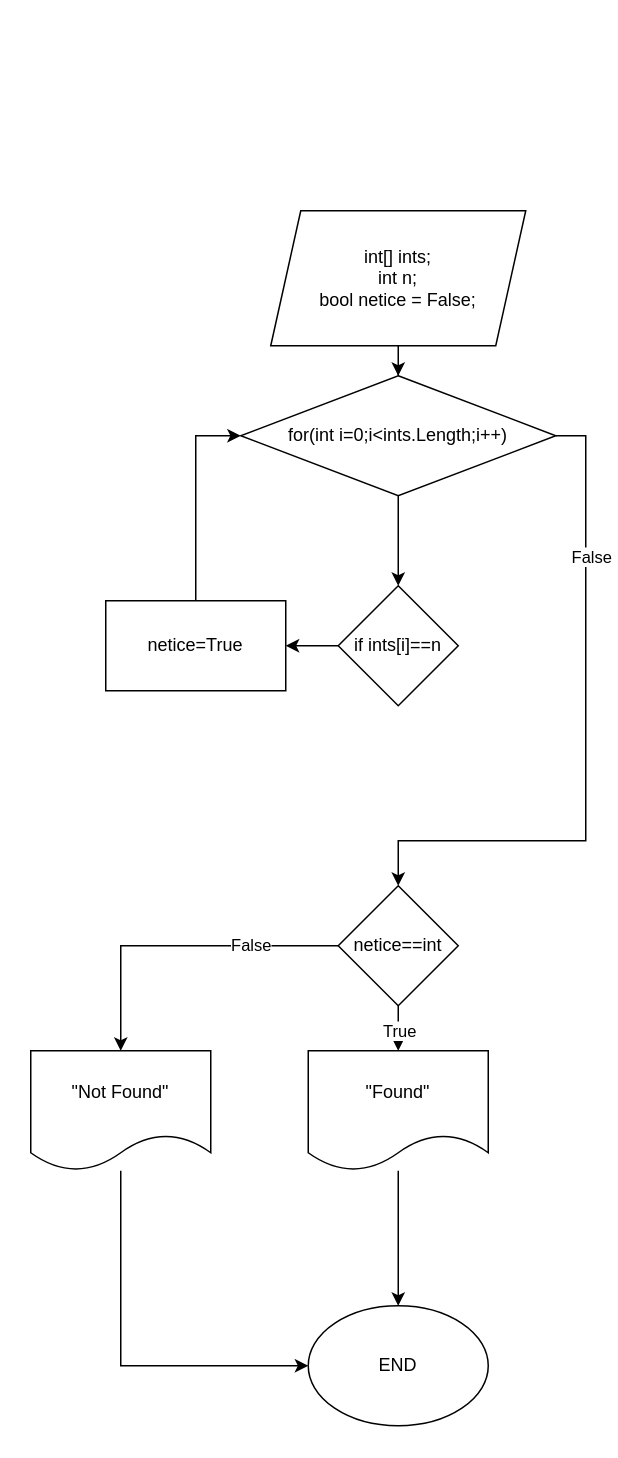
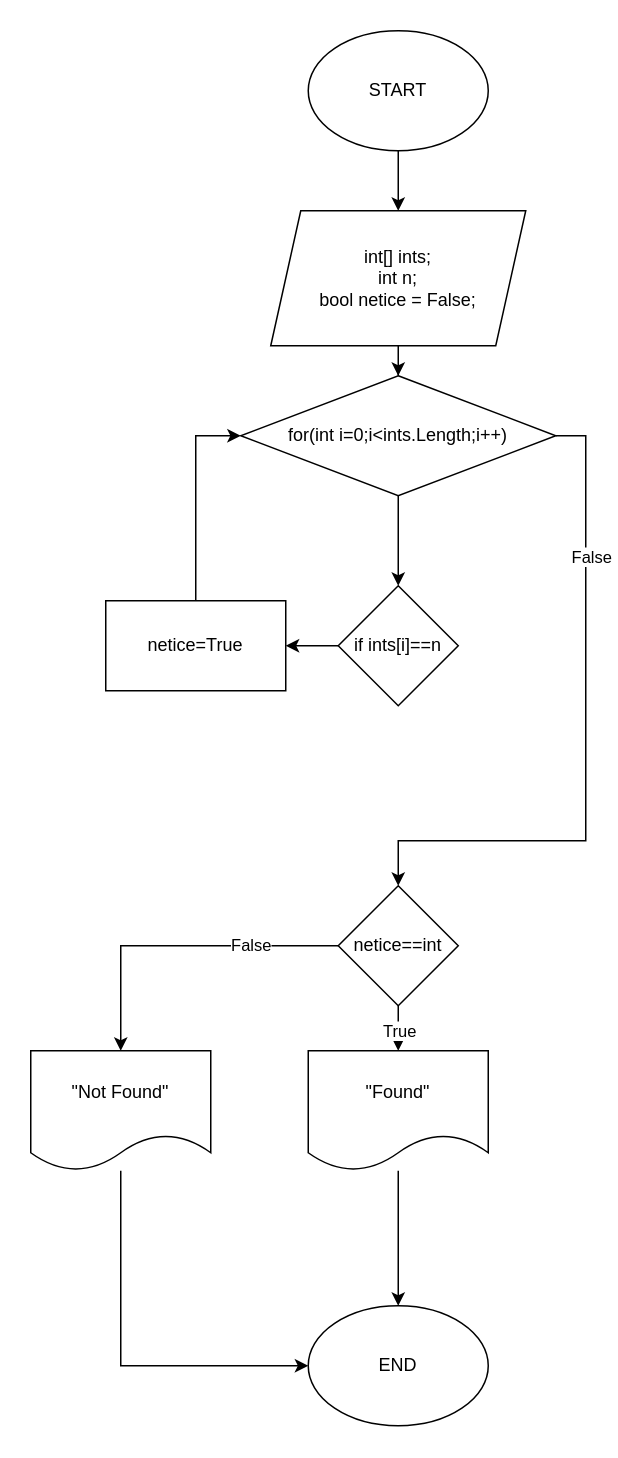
none -> (398, 91)
none -> (398, 176)
